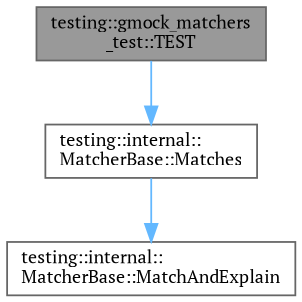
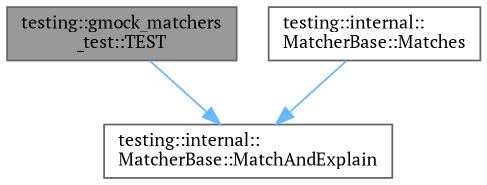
(151, 83) -> (178, 86)
